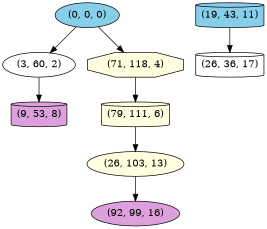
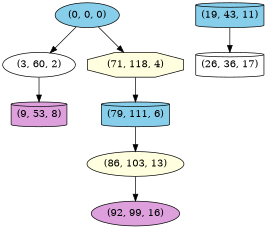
(135, 114) -> (135, 114)
(135, 164) -> (135, 164)
